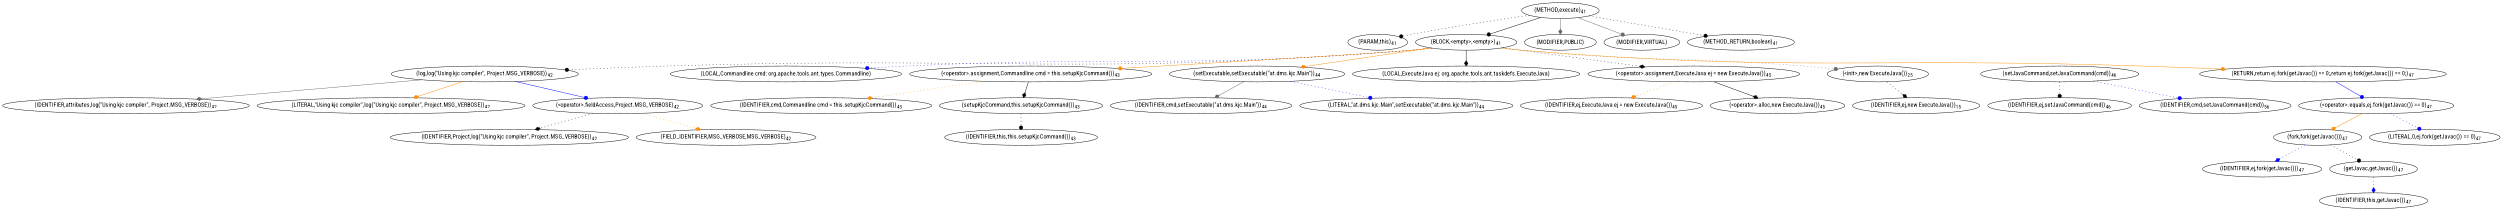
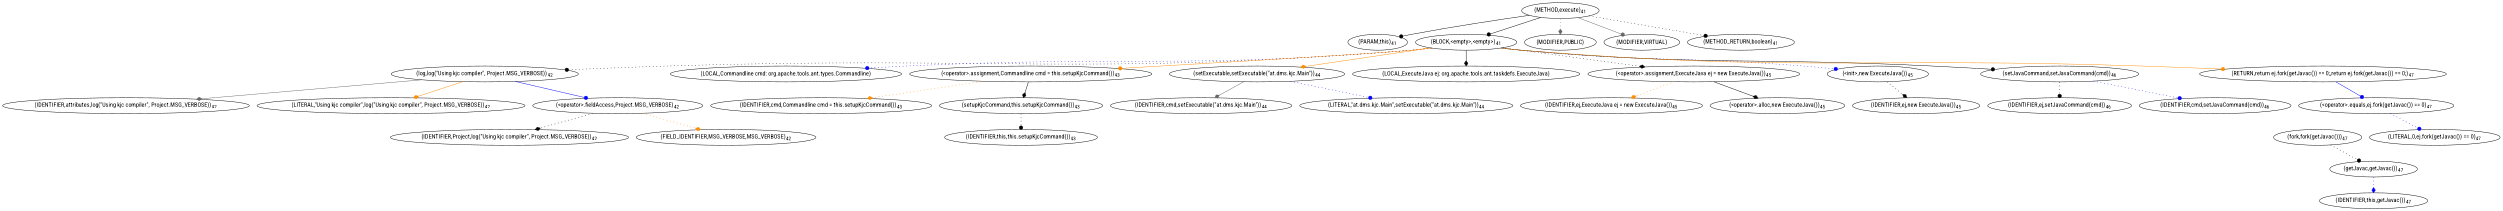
(1560, 24) -> (1560, 24)
(1466, 25) -> (1466, 25)
(1668, 59) -> (1668, 59)
none -> (1746, 61)
(1910, 73) -> (1910, 73)
(1959, 105) -> (1959, 105)
(2267, 105) -> (2267, 105)
(2349, 120) -> none
(2262, 169) -> none
